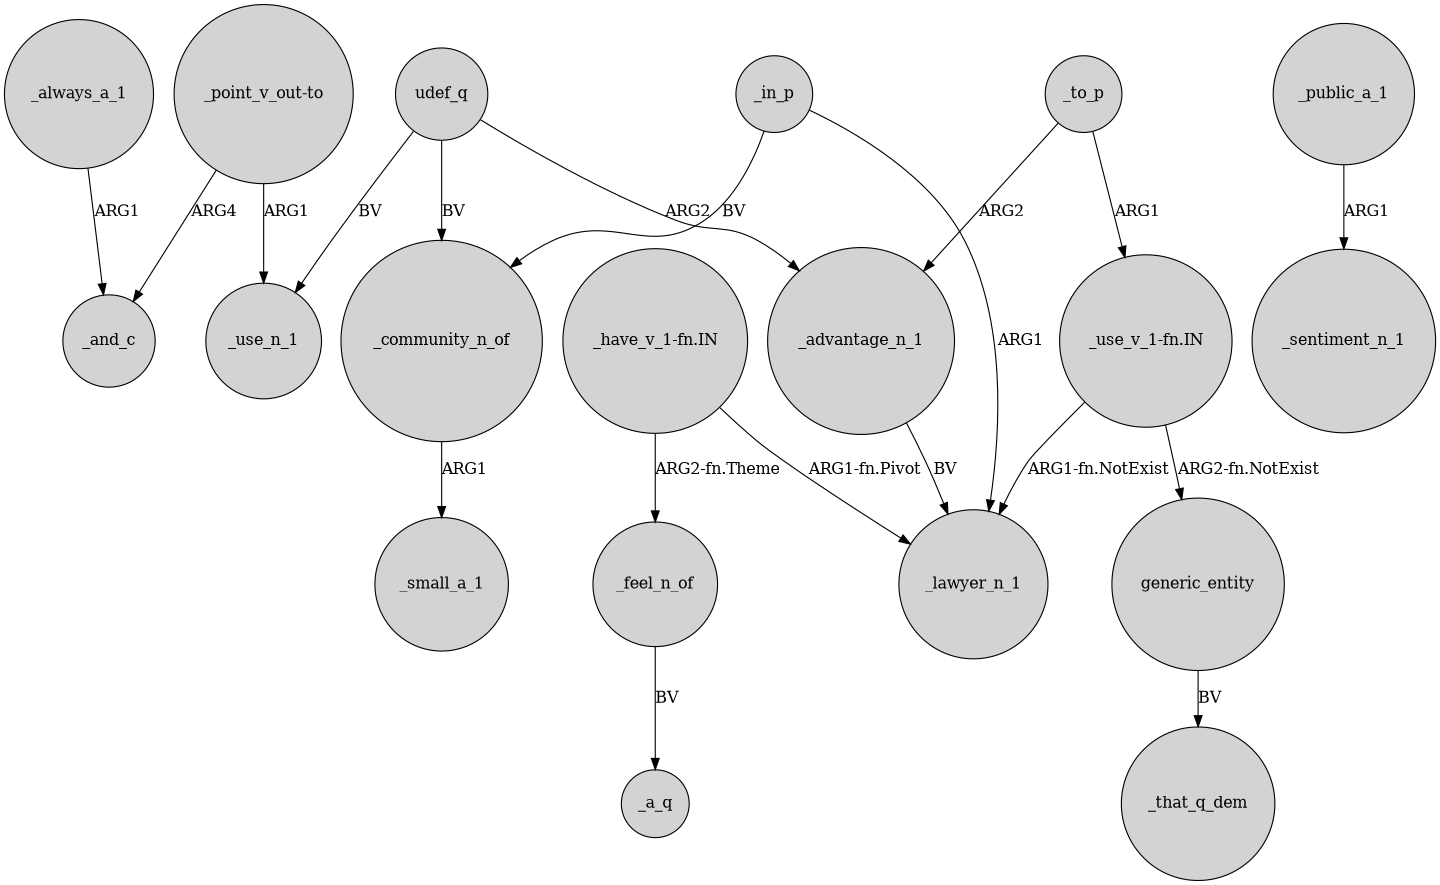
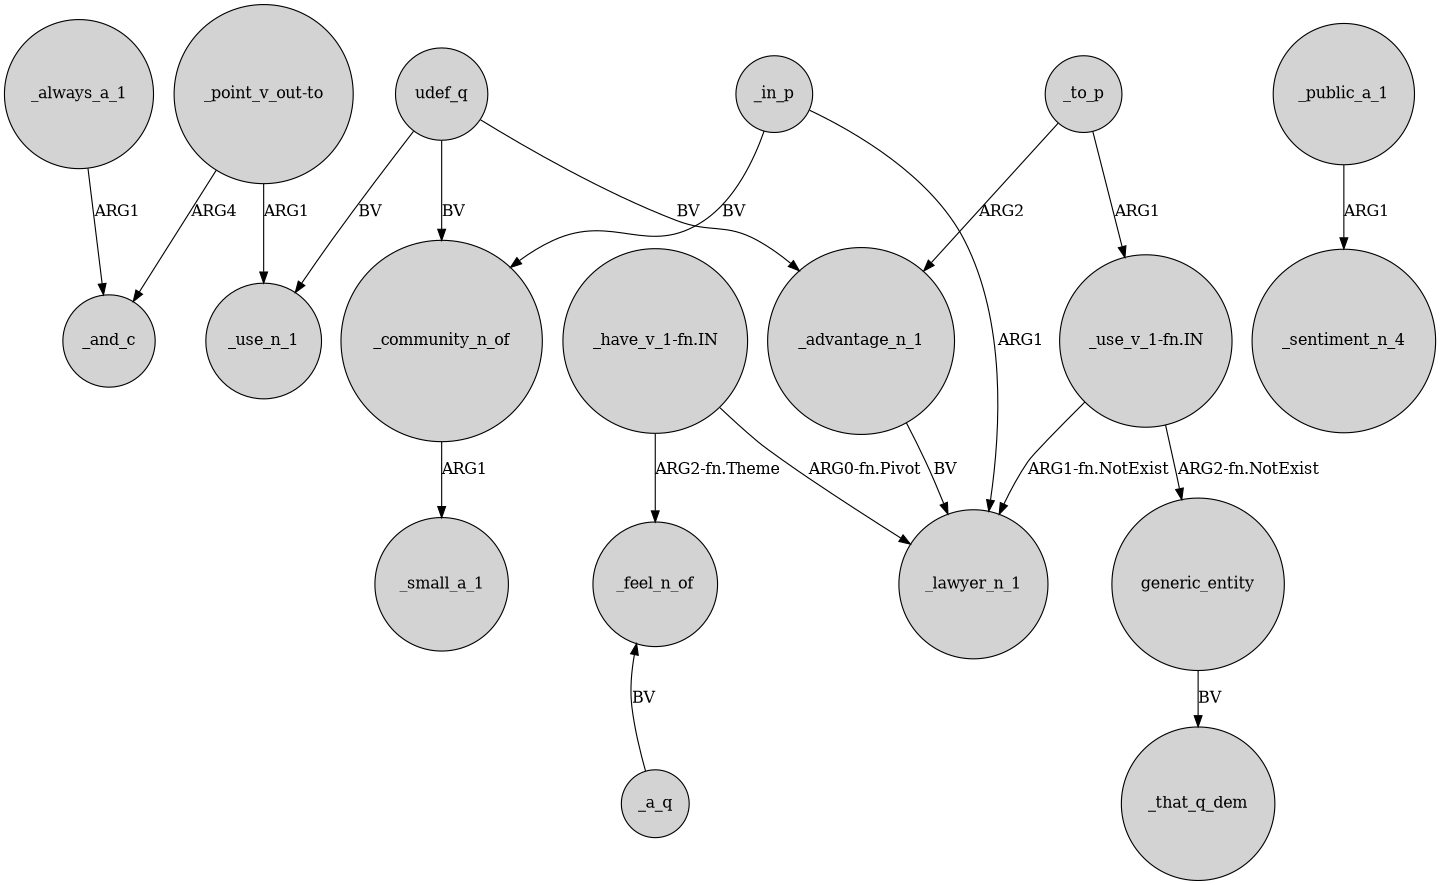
(688, 212) -> (688, 212)
(1344, 341) -> (1344, 341)
(865, 470) -> (865, 470)
(655, 702) -> (633, 713)
